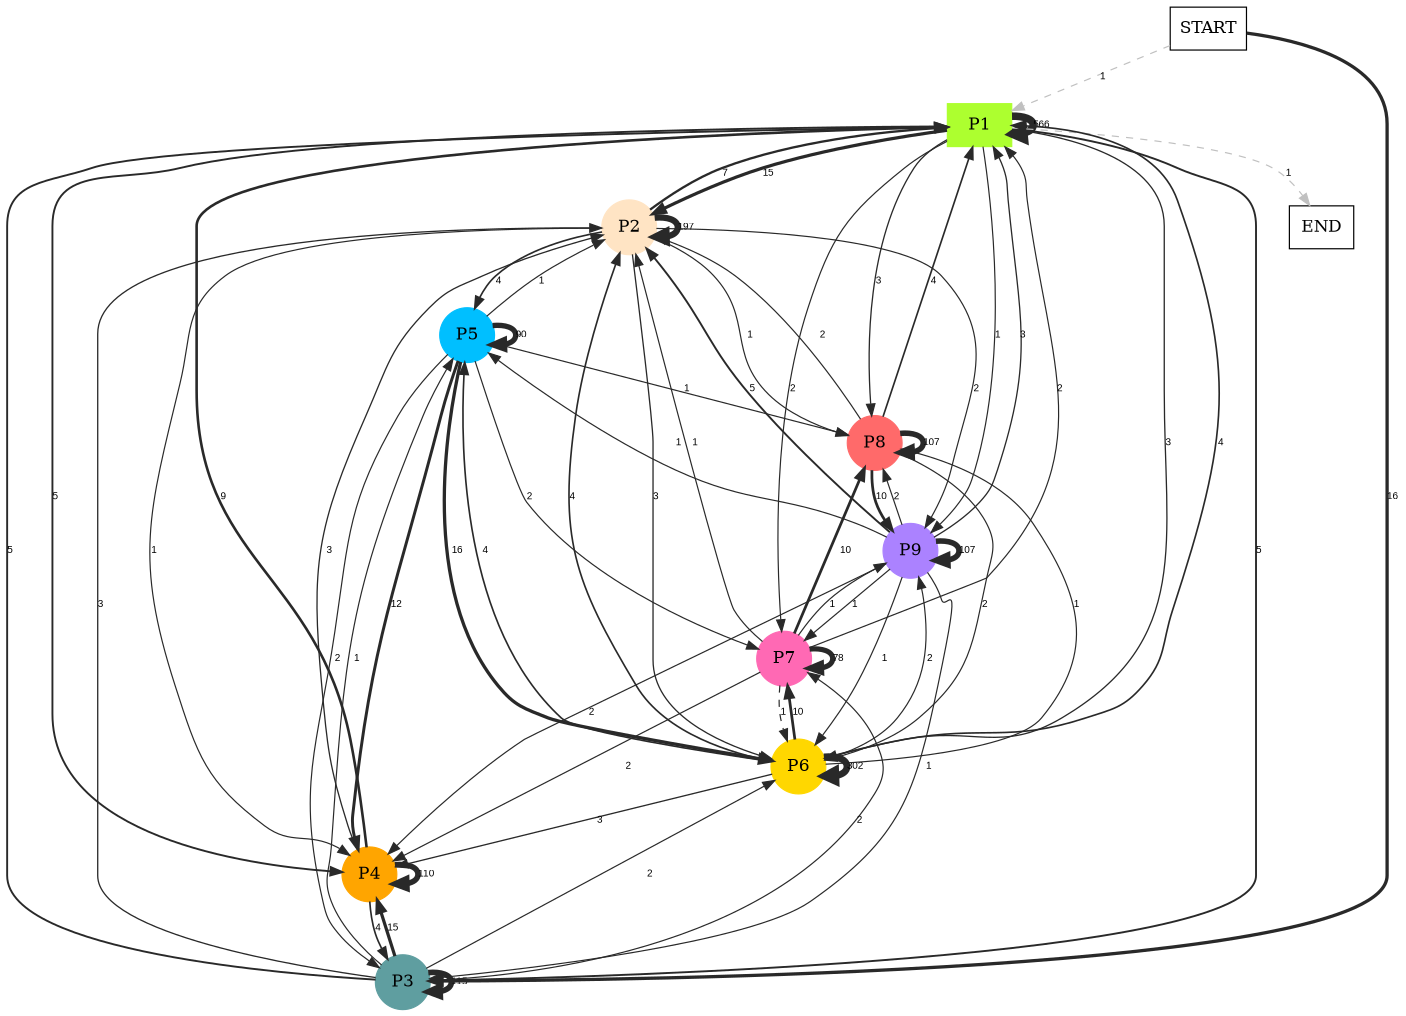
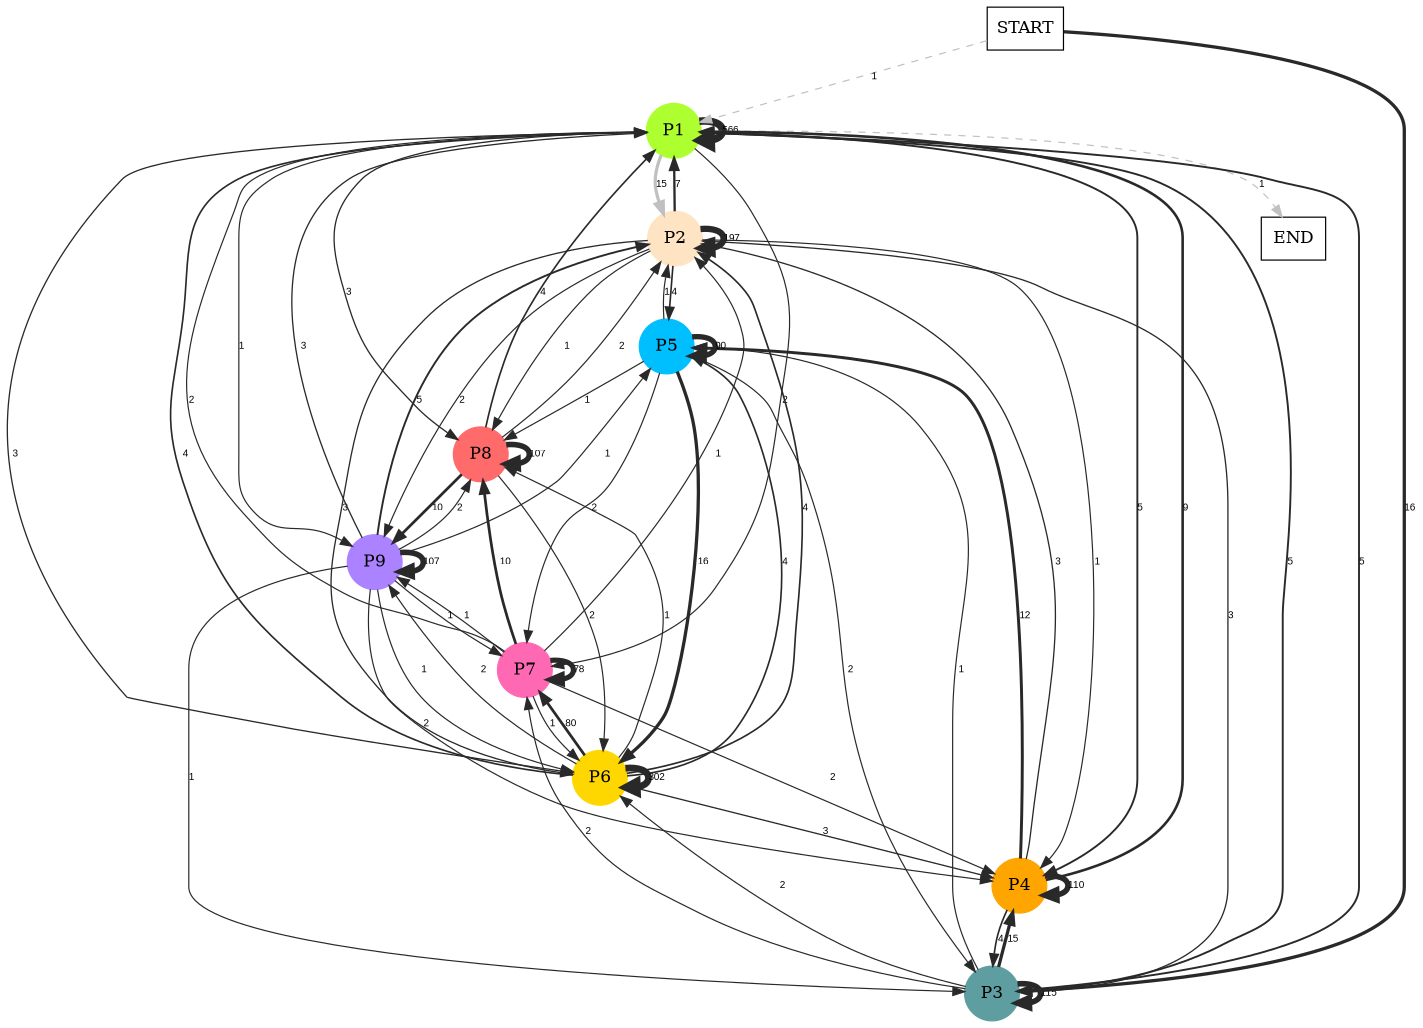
(980, 125) -> (674, 131)
(802, 157) -> (655, 179)
(392, 596) -> (1003, 490)
(779, 708) -> (548, 726)
(798, 713) -> (571, 724)
